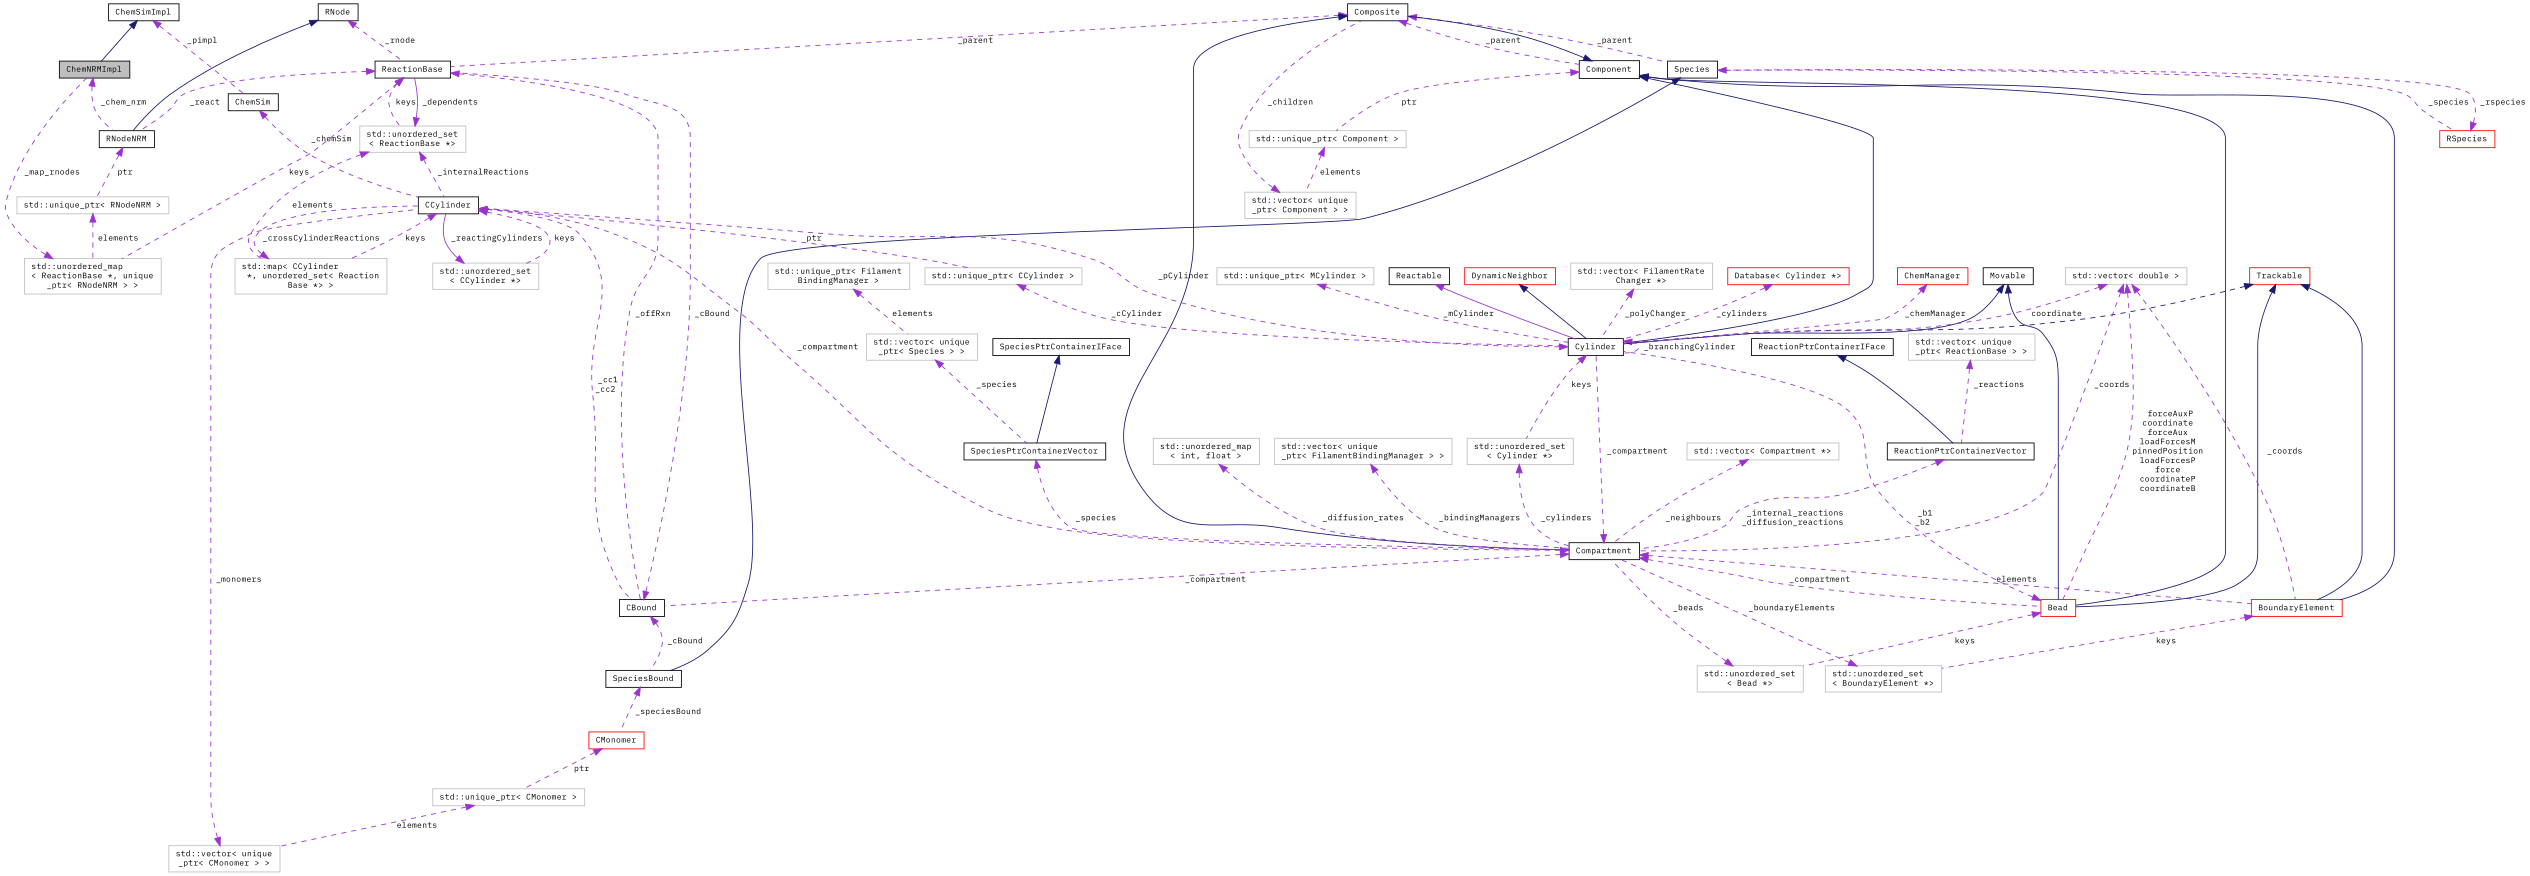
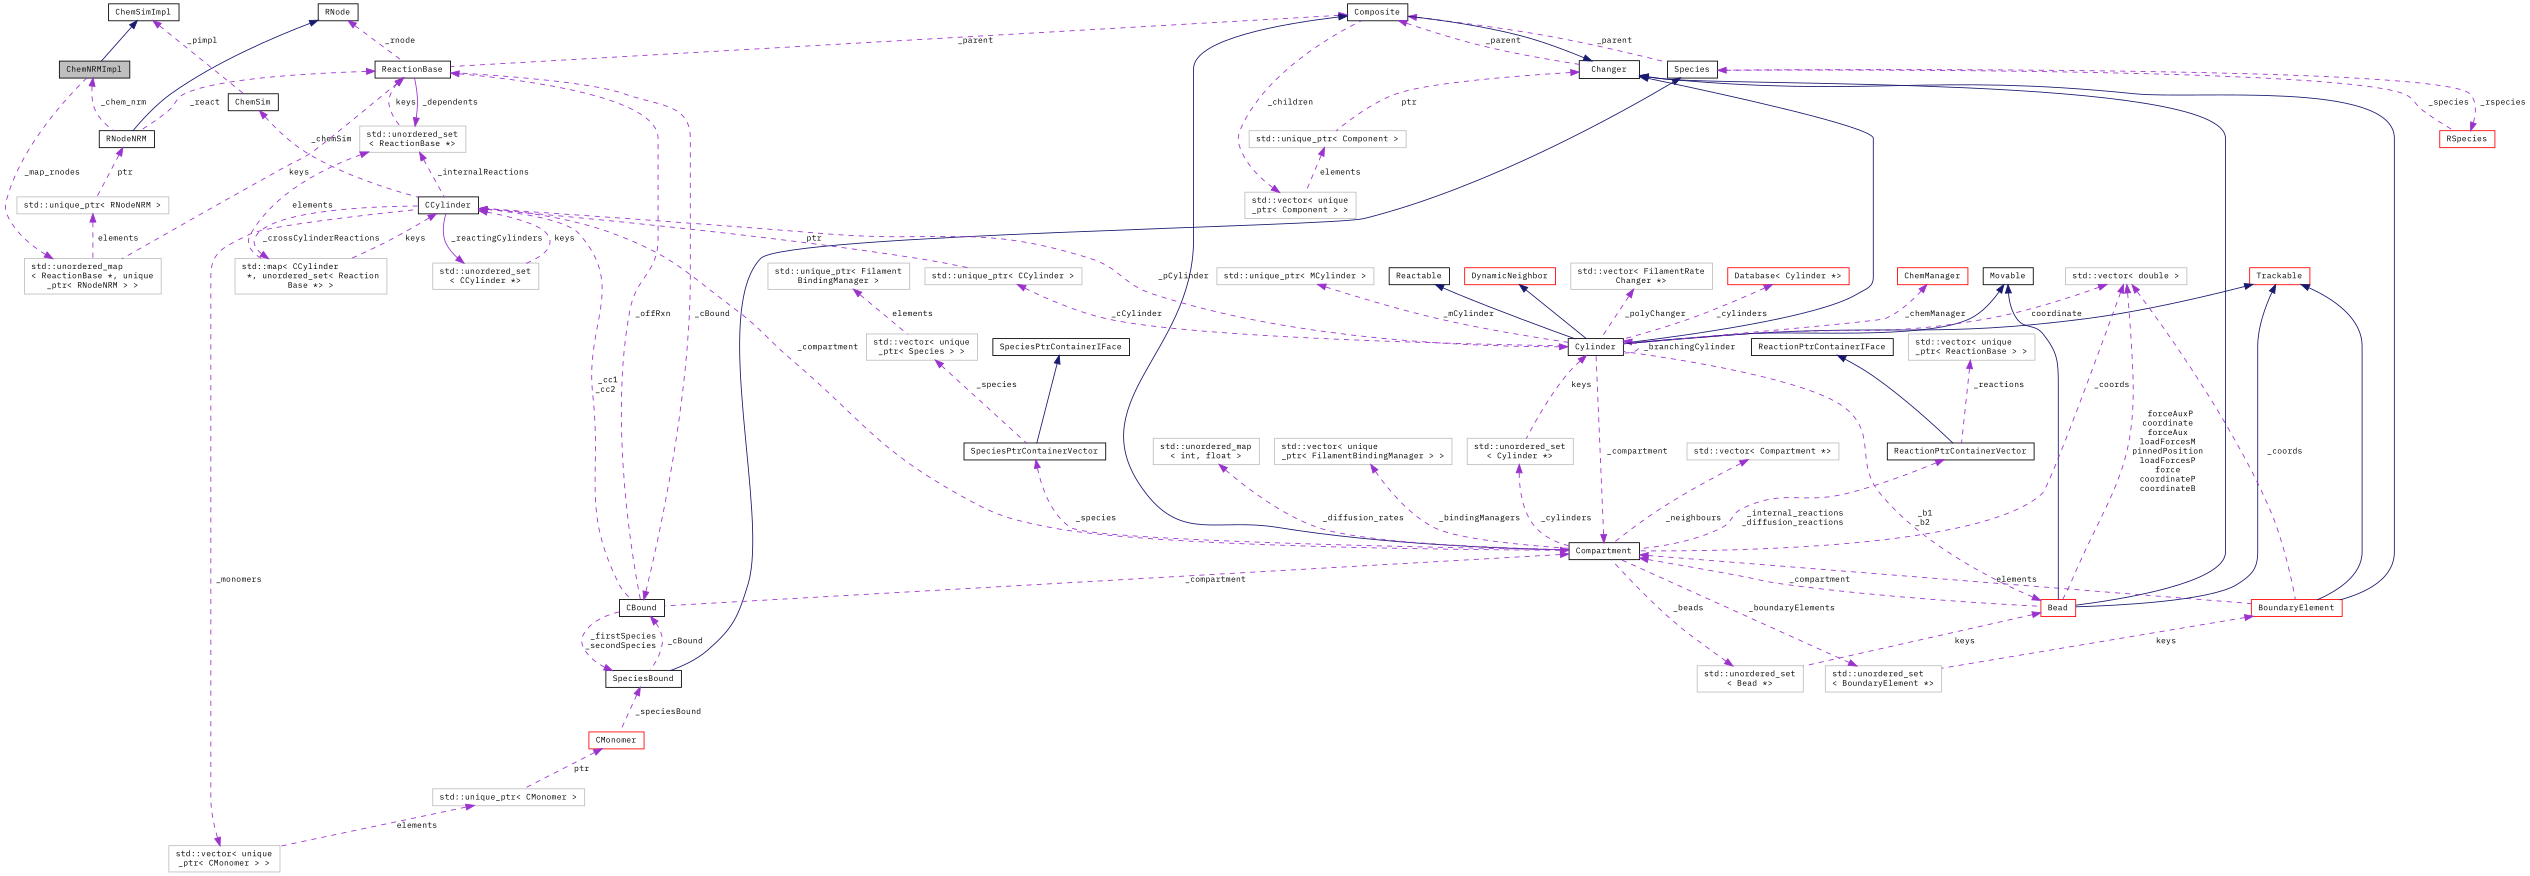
(1609, 70) -> (1609, 70)
(1509, 314) -> (1509, 314)
(1967, 329) -> (1967, 329)
none -> (584, 634)
